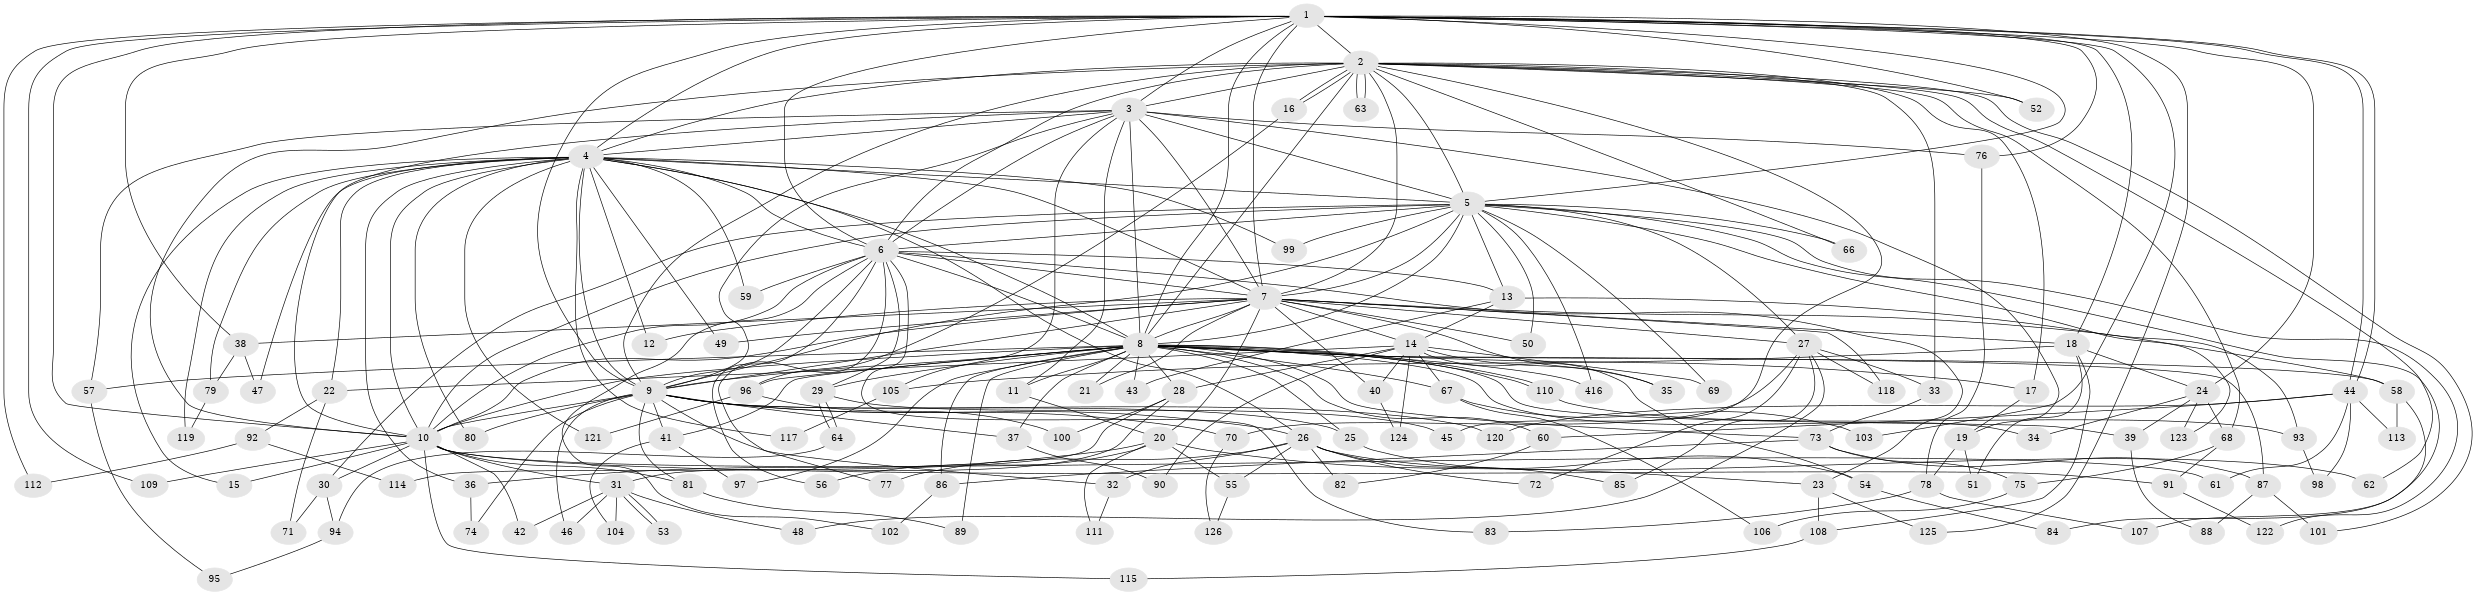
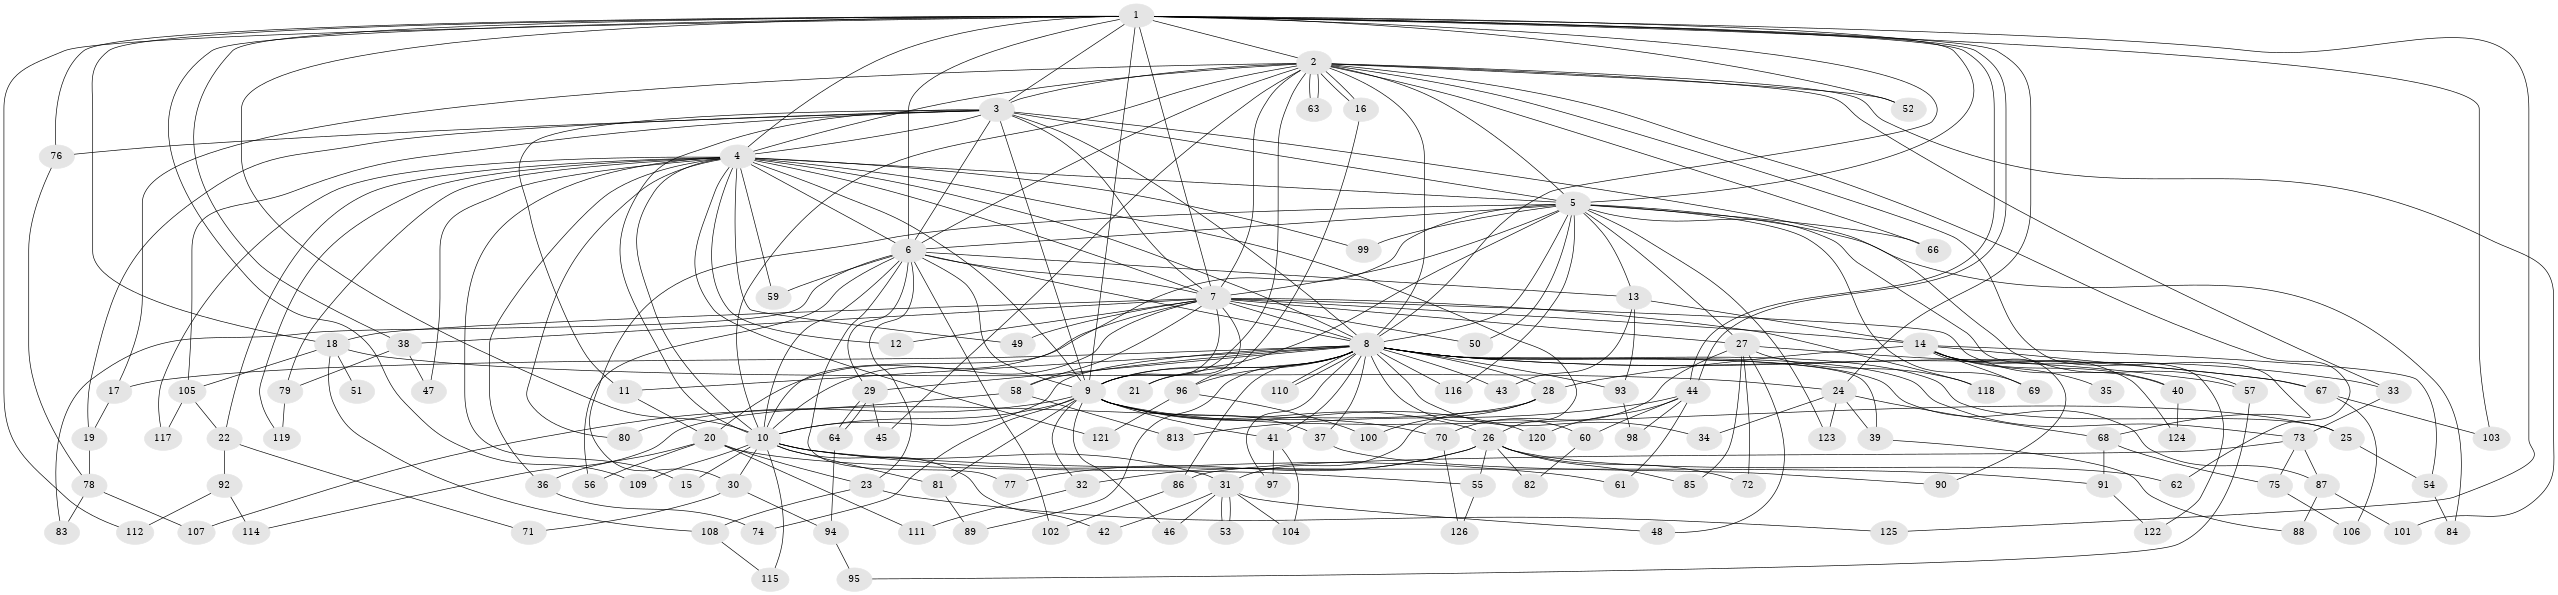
(1467, 344) -> none
(870, 369) -> (206, 415)
(1594, 392) -> (1454, 392)
(2066, 420) -> (1500, 367)
(2397, 439) -> (1176, 439)
(1968, 462) -> none
